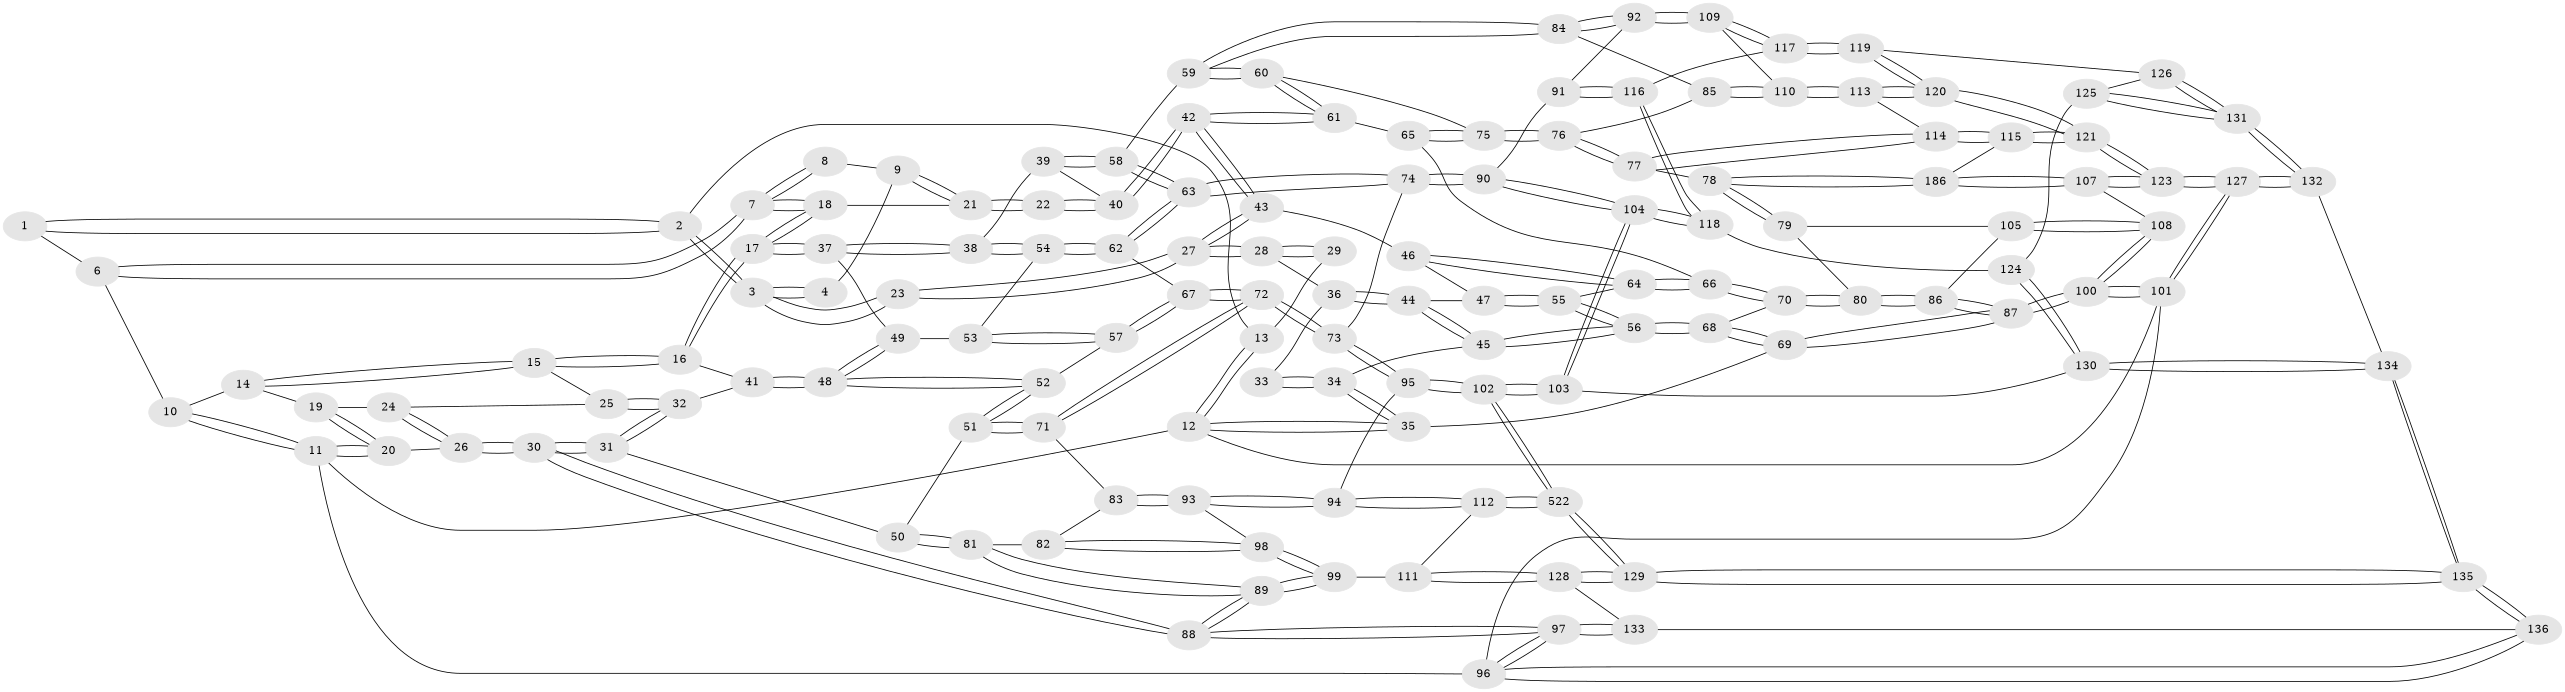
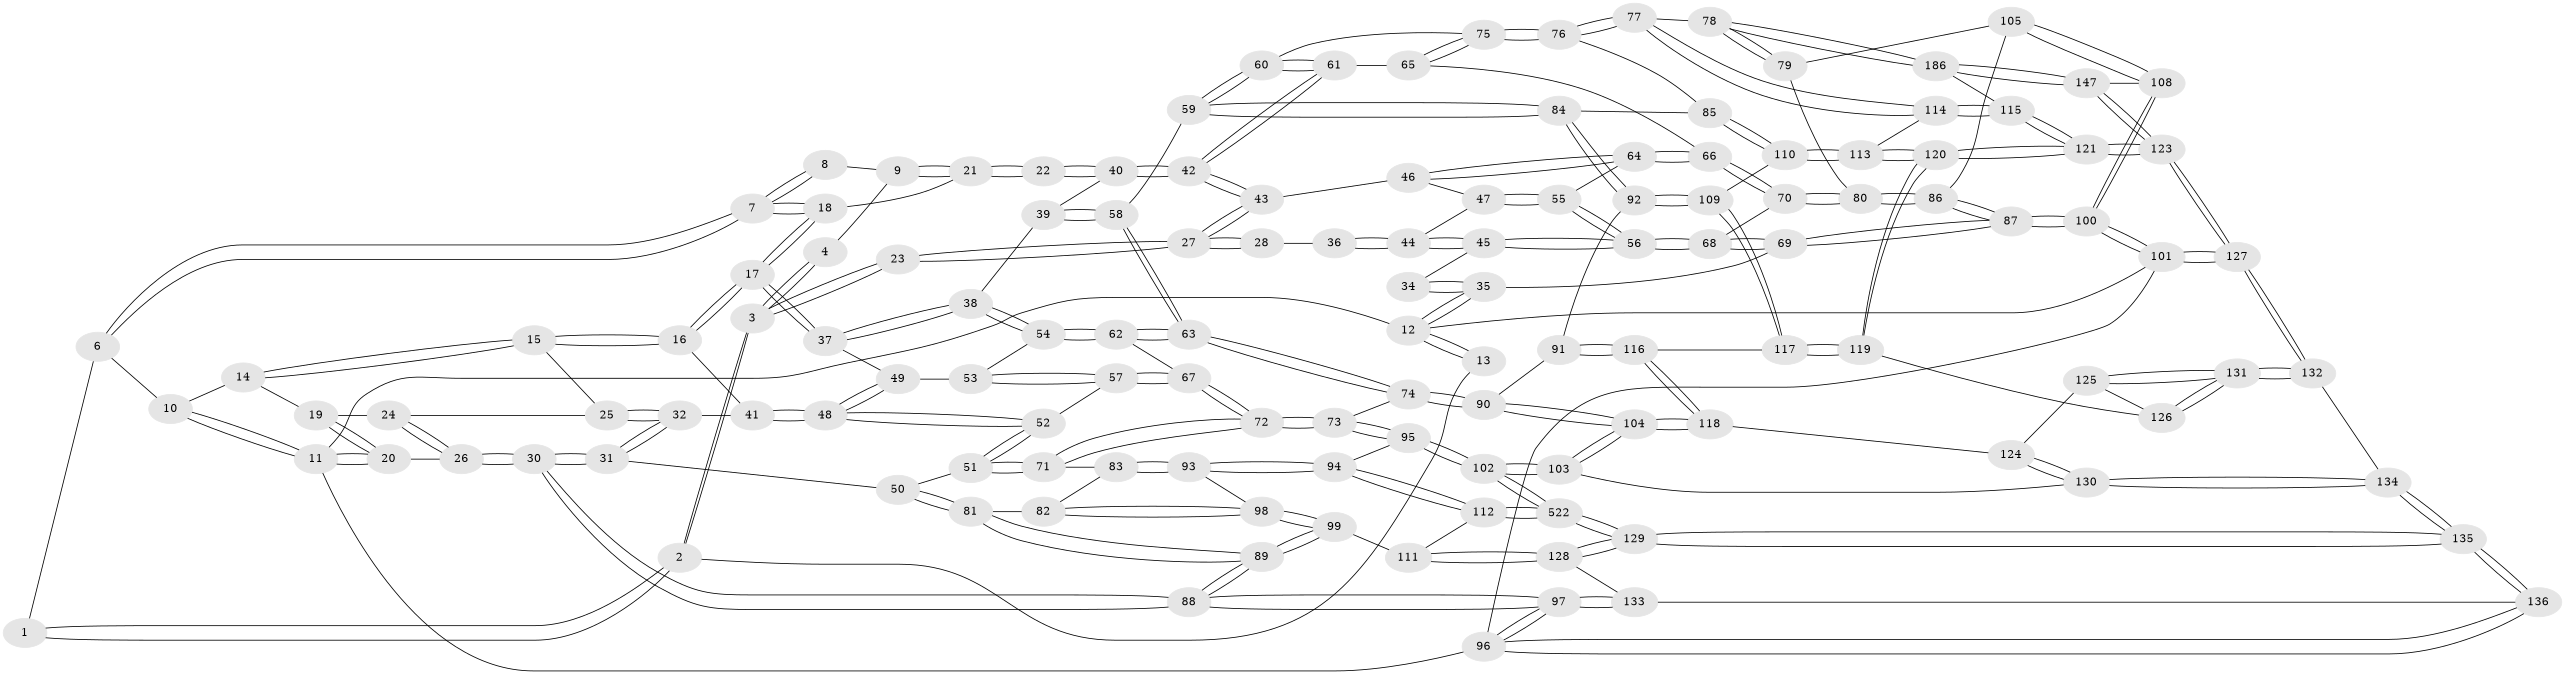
(2087, 182) -> (2087, 83)
(1335, 251) -> none
(1262, 382) -> none
